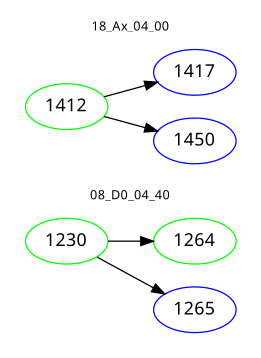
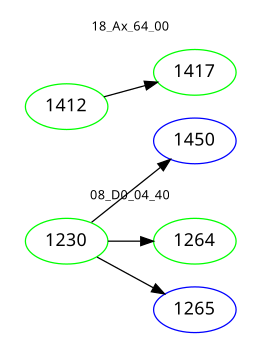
(131, 27) -> (131, 27)
(195, 72) -> (195, 72)
(125, 122) -> (126, 195)
